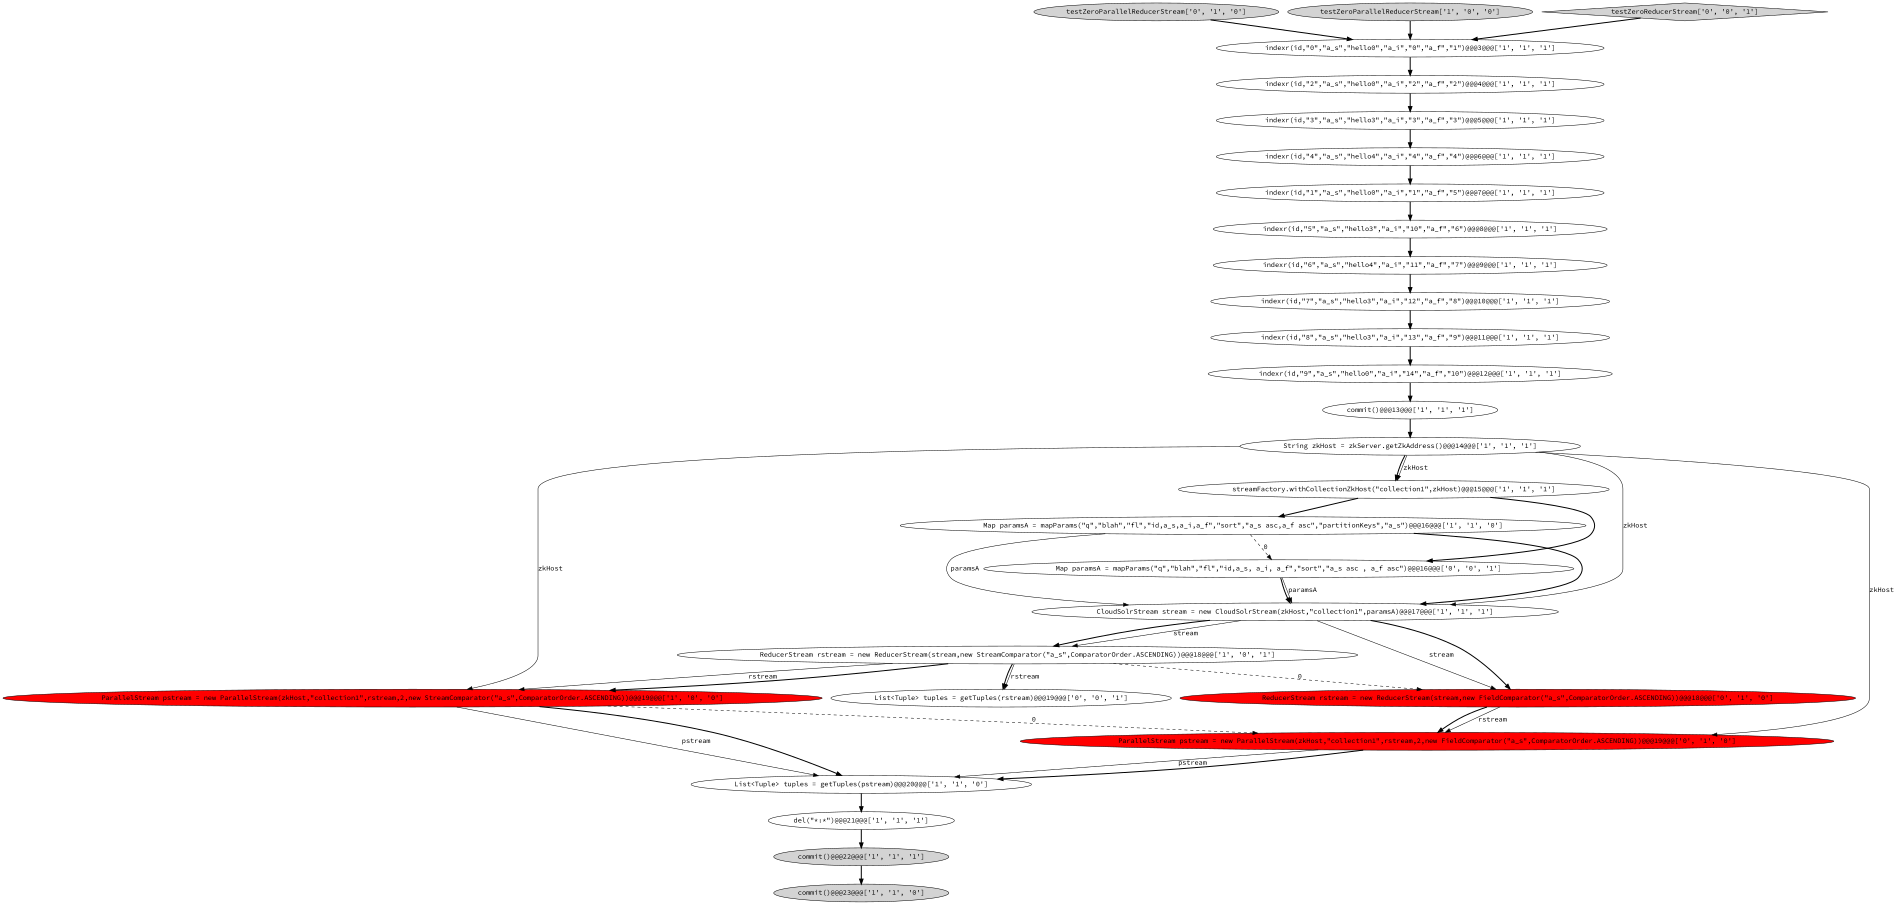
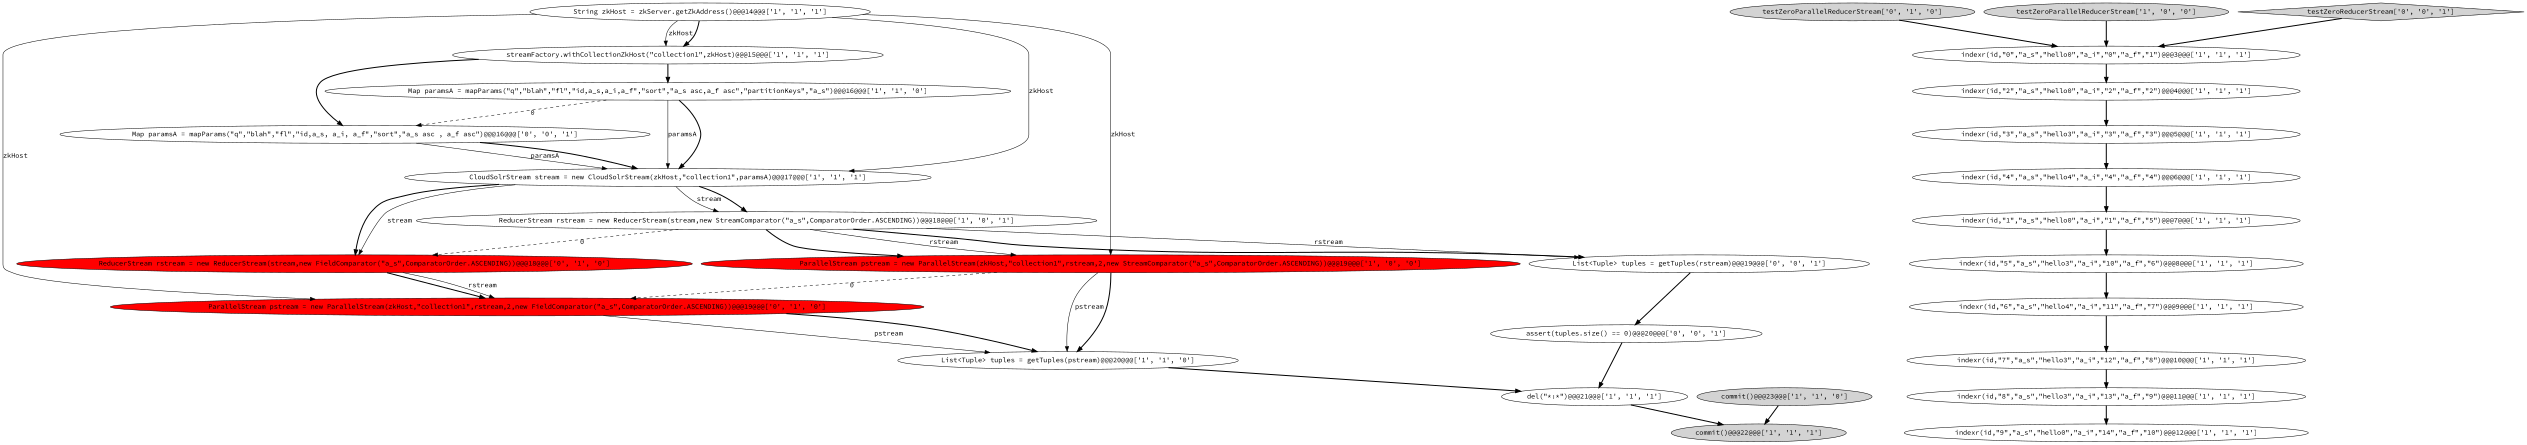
none -> (1626, 334)
(1410, 410) -> none
(861, 872) -> (1773, 413)
